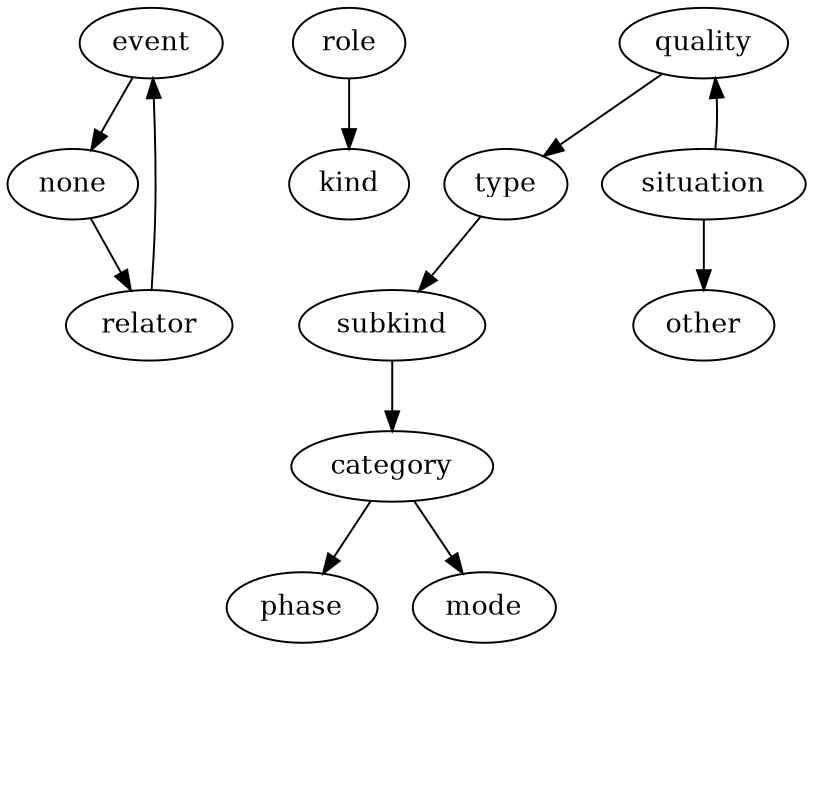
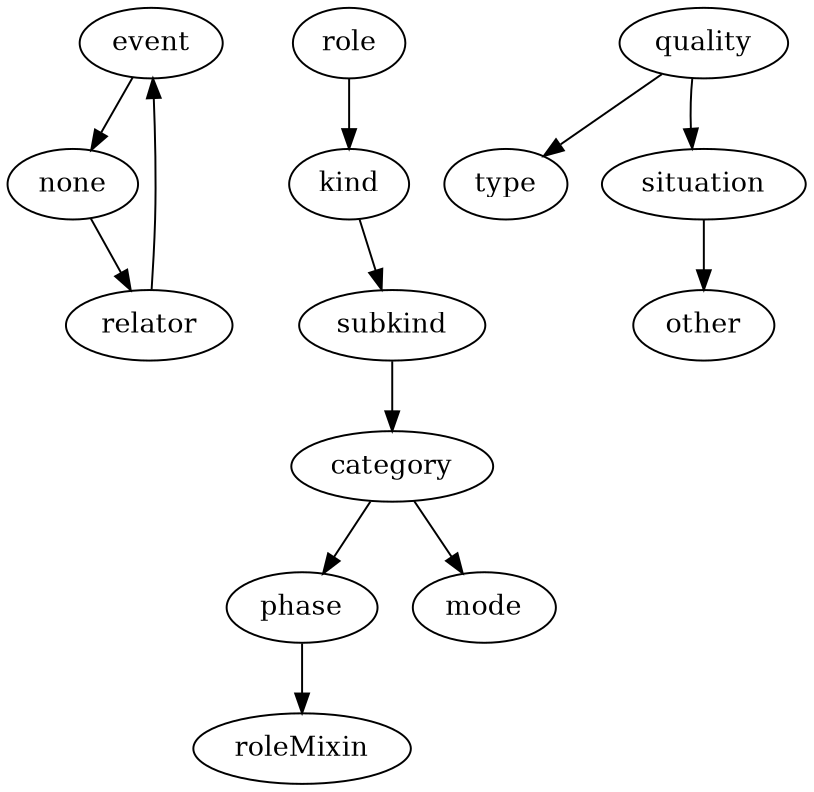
(717, 123) -> (691, 103)
(456, 246) -> (368, 245)
none -> (302, 749)
